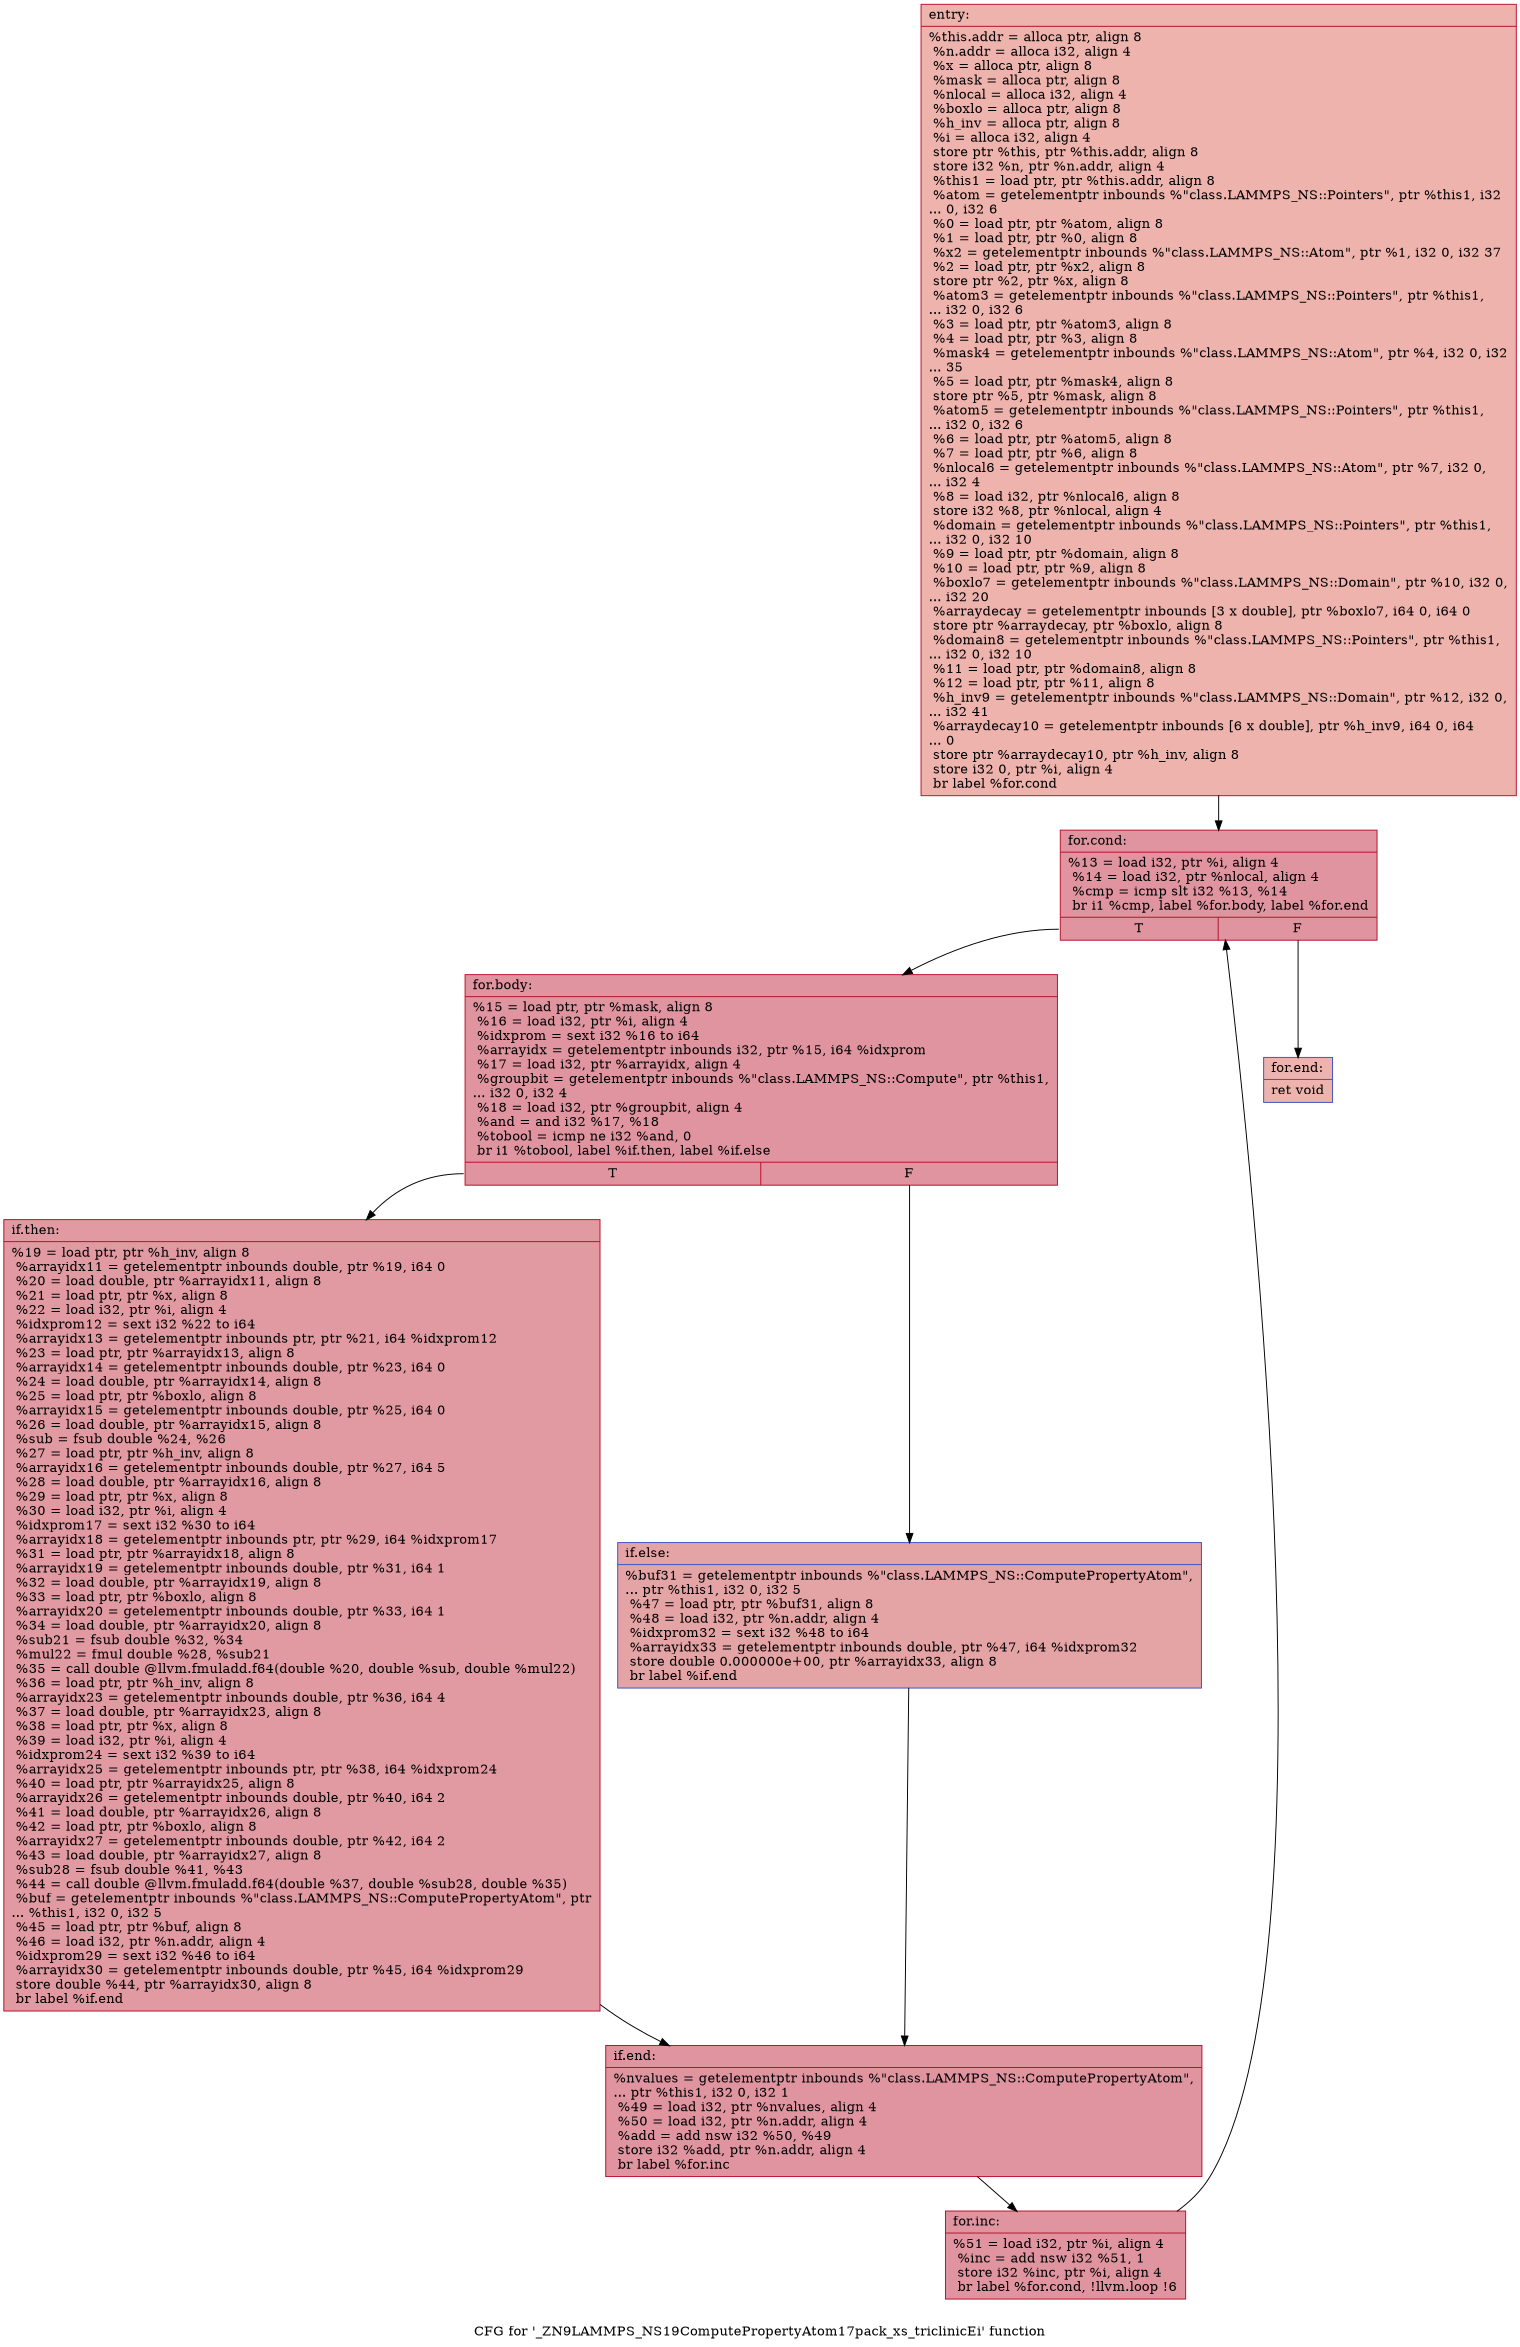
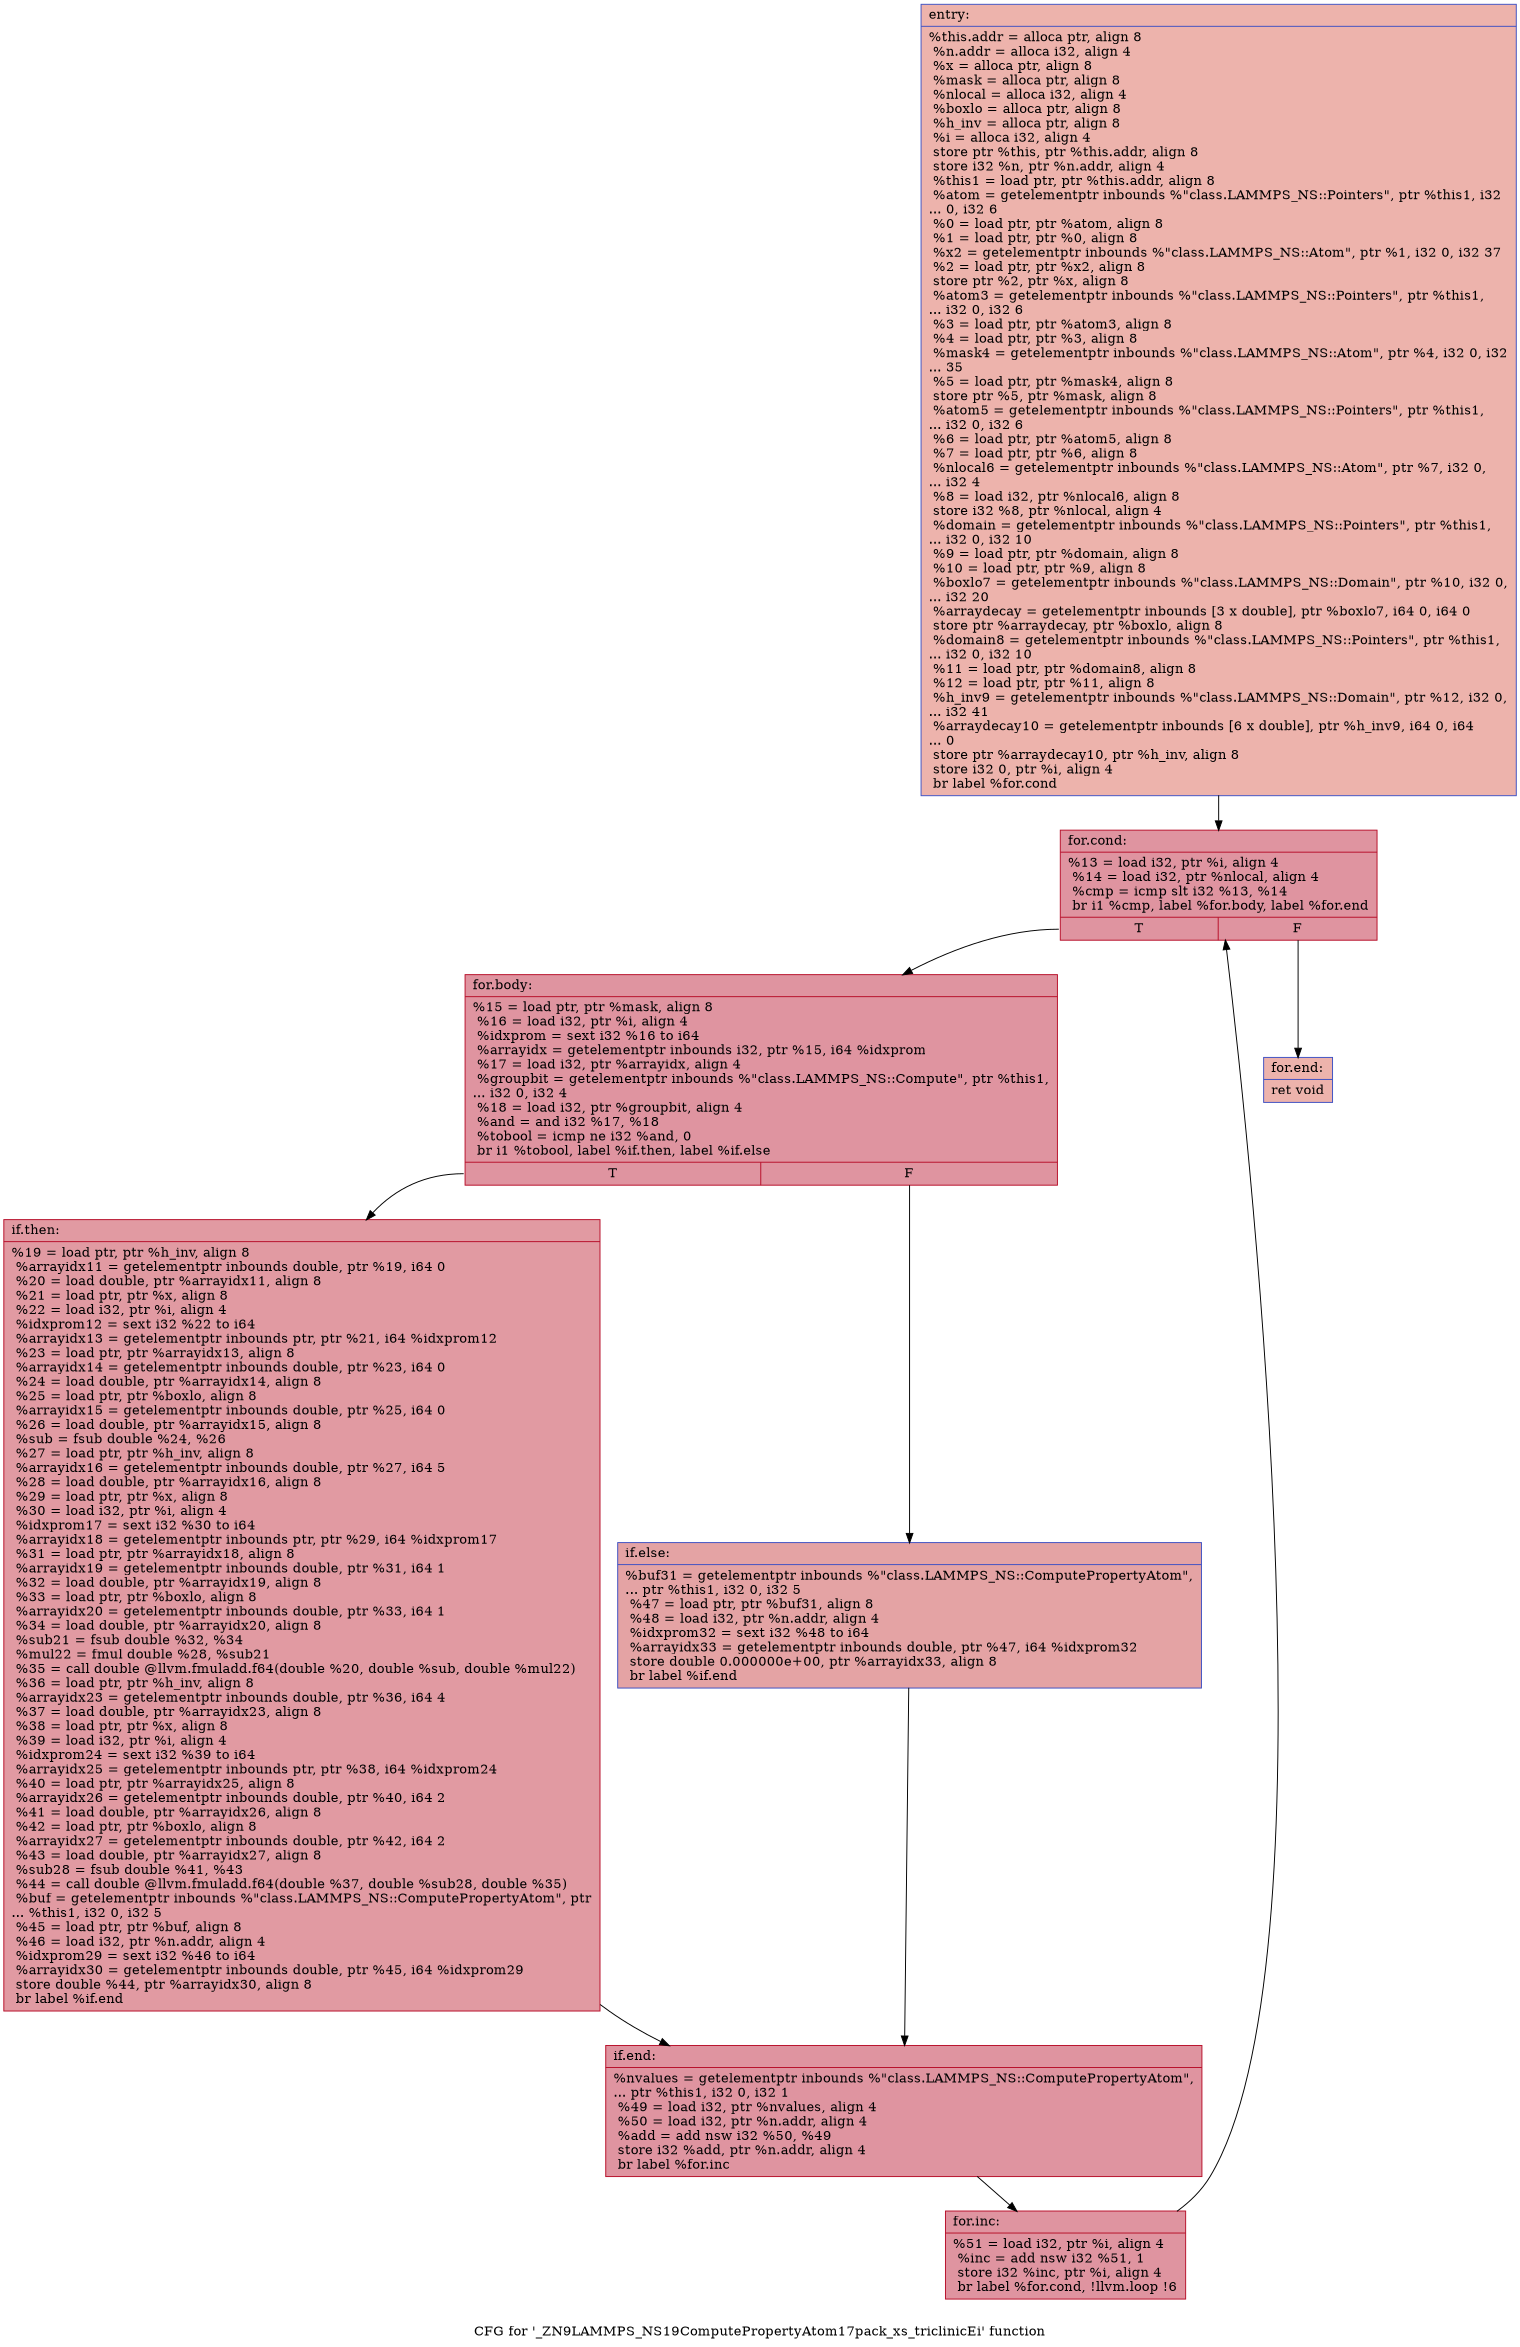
(1219, 400) -> (1219, 400)
